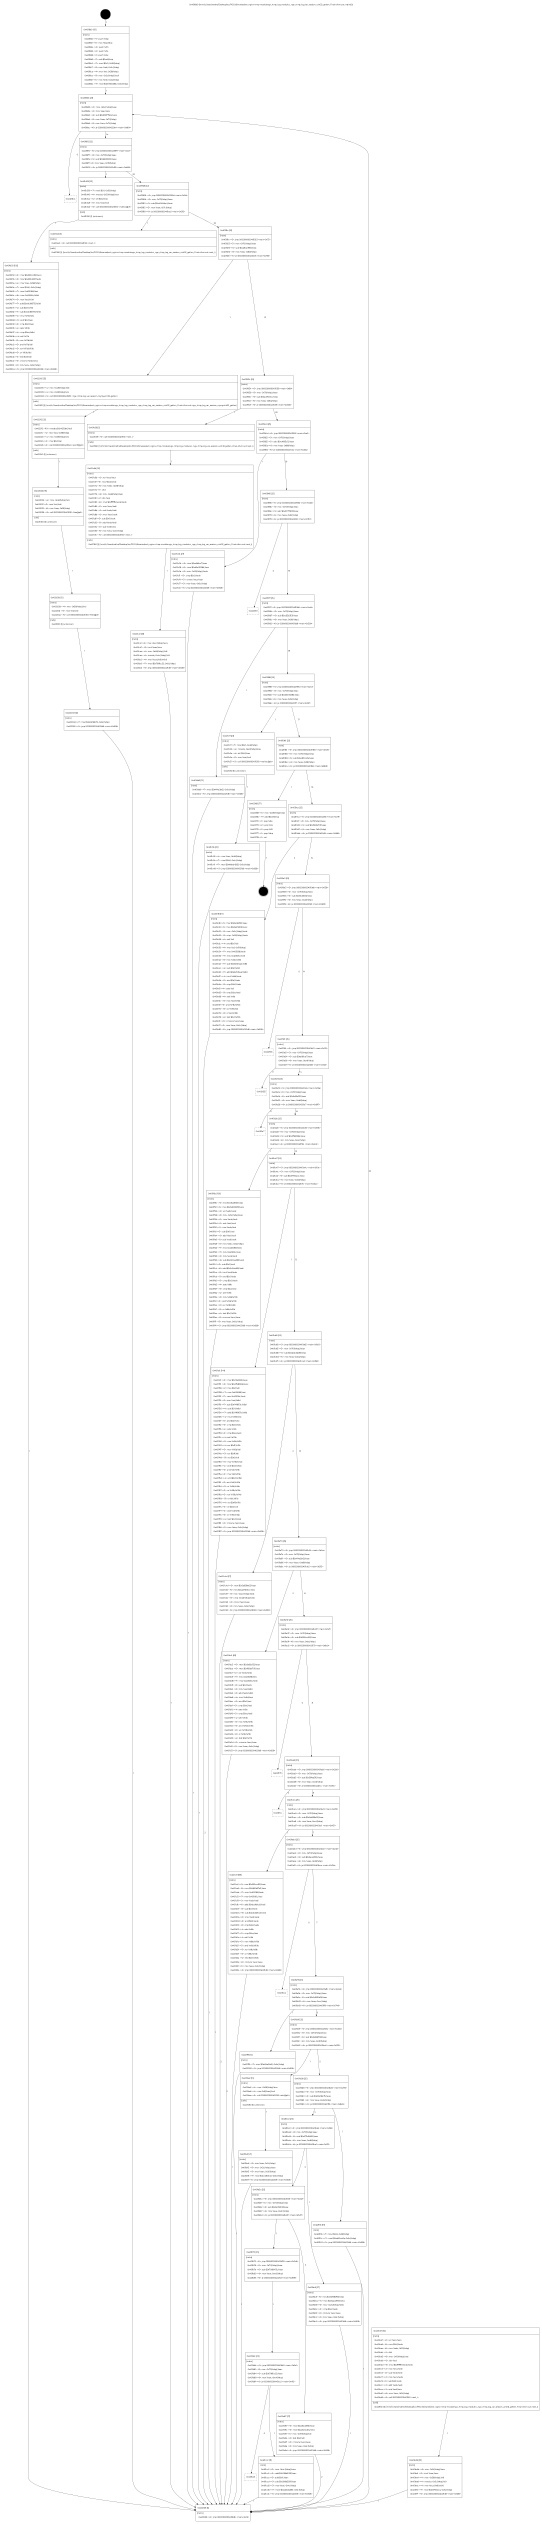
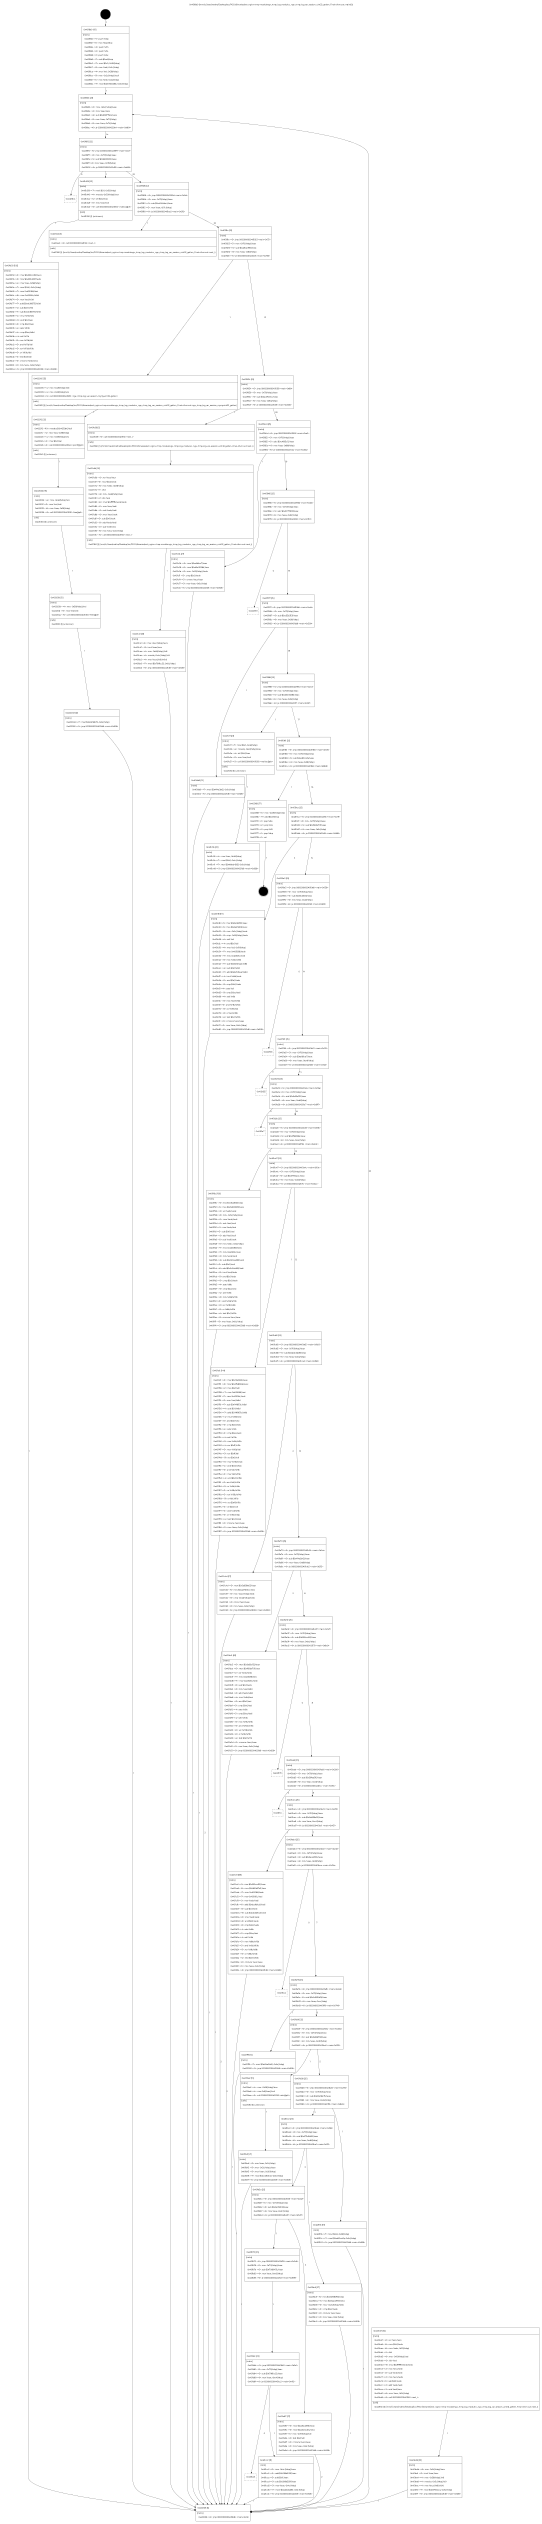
(69, 161) -> (75, 182)
